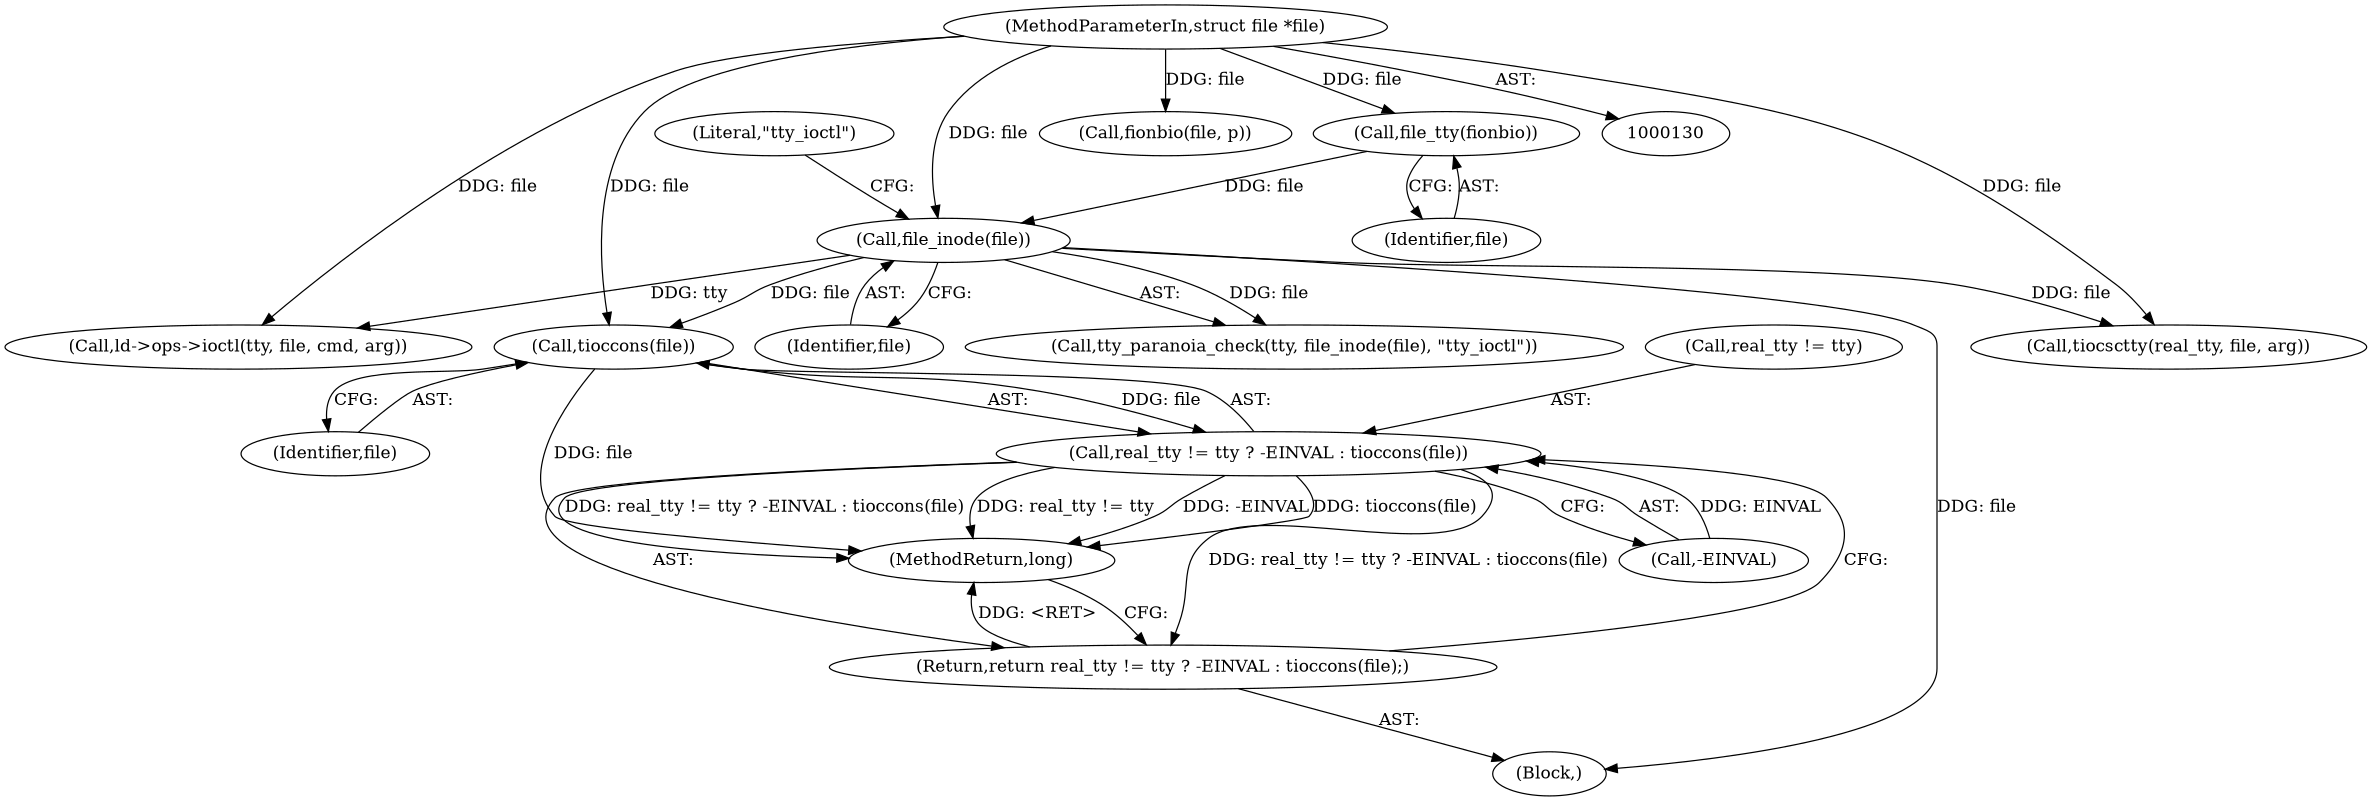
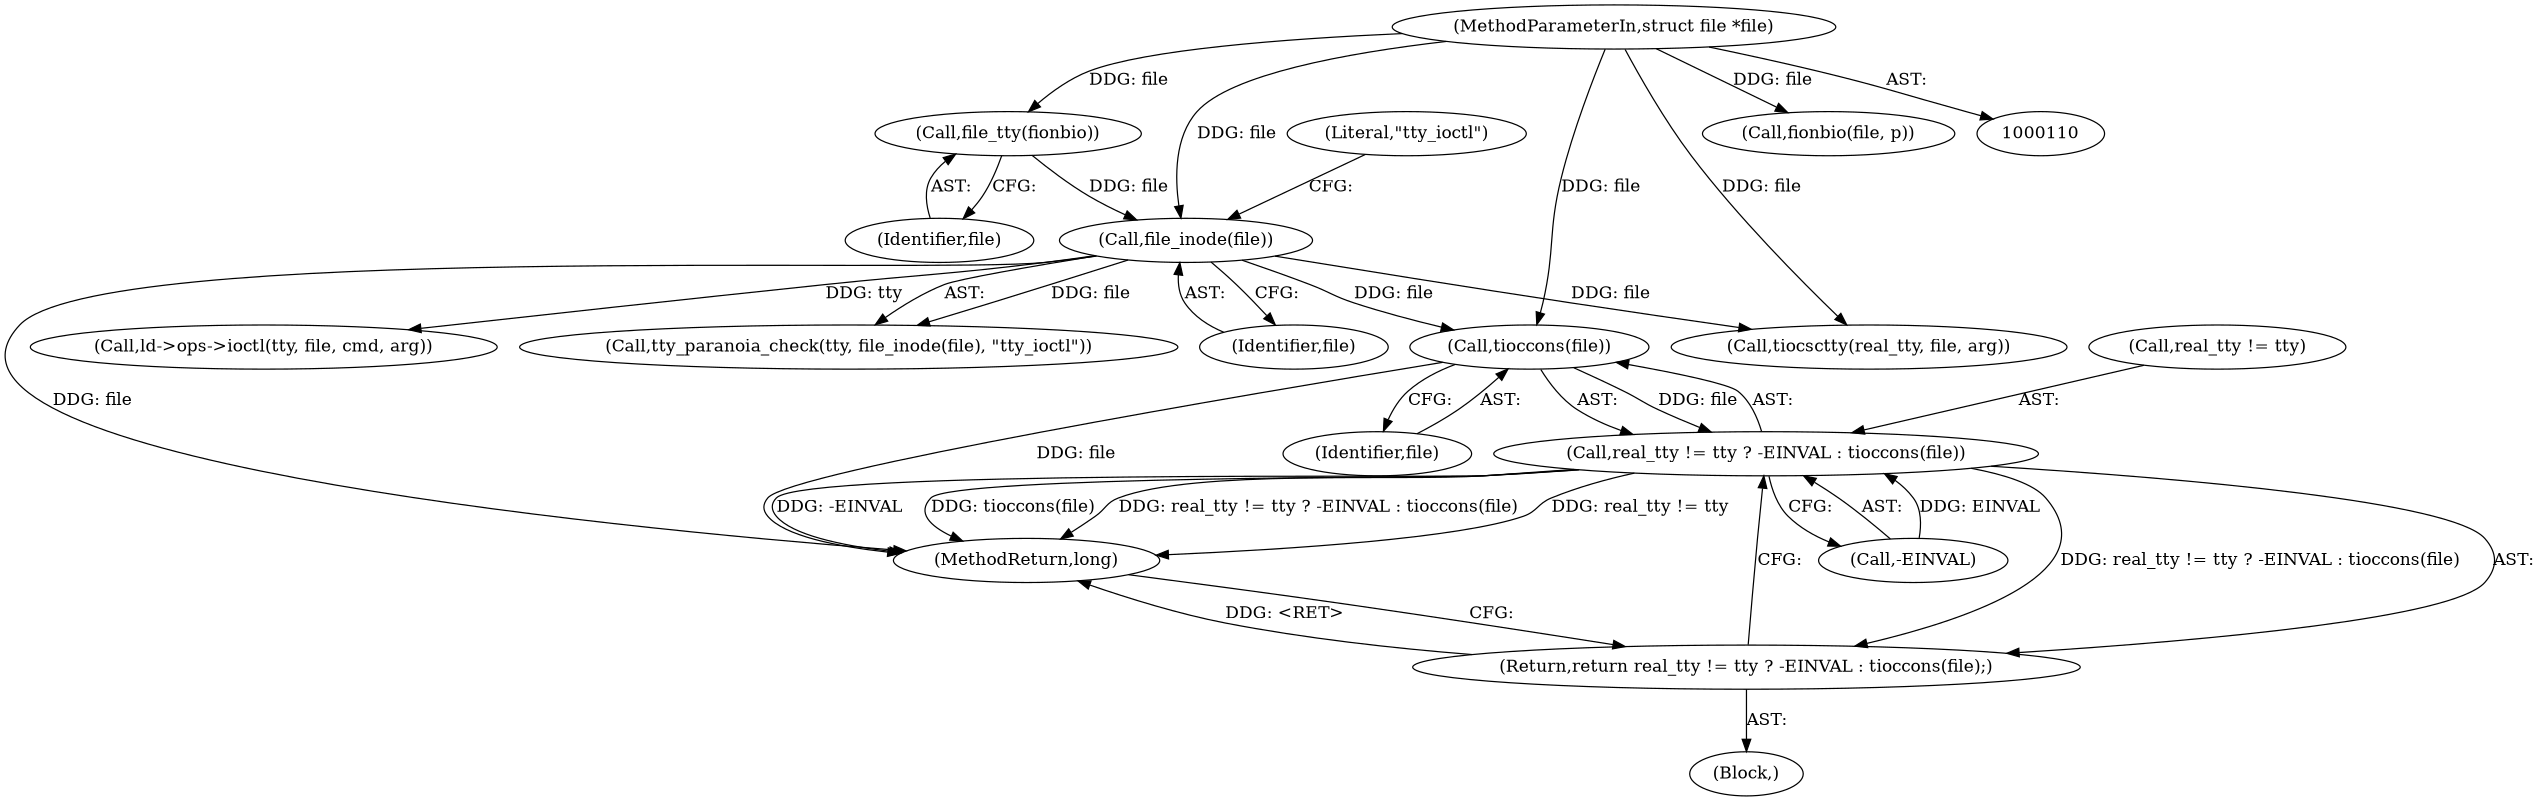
(591, 106) -> none
(1666, 134) -> (2041, 134)
(1841, 309) -> (77, 301)
